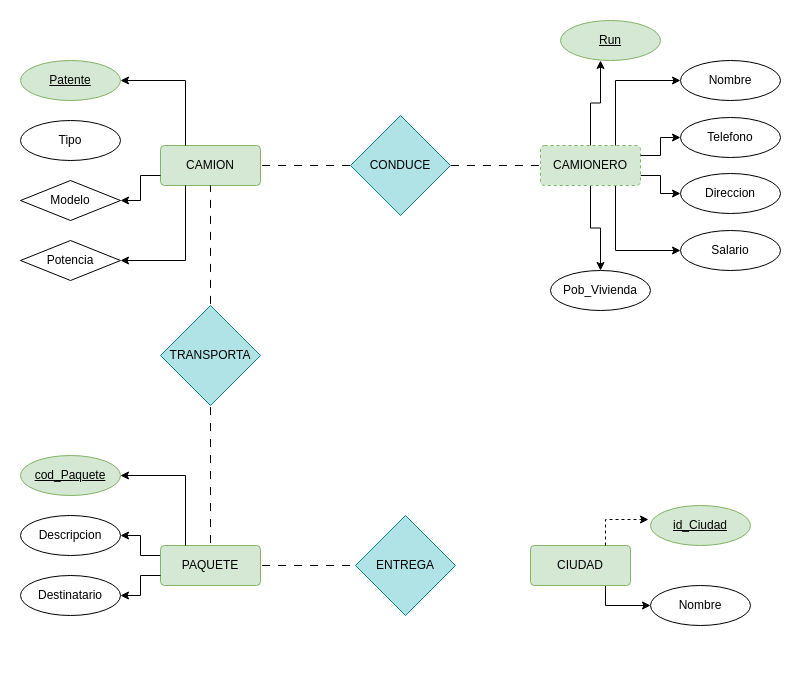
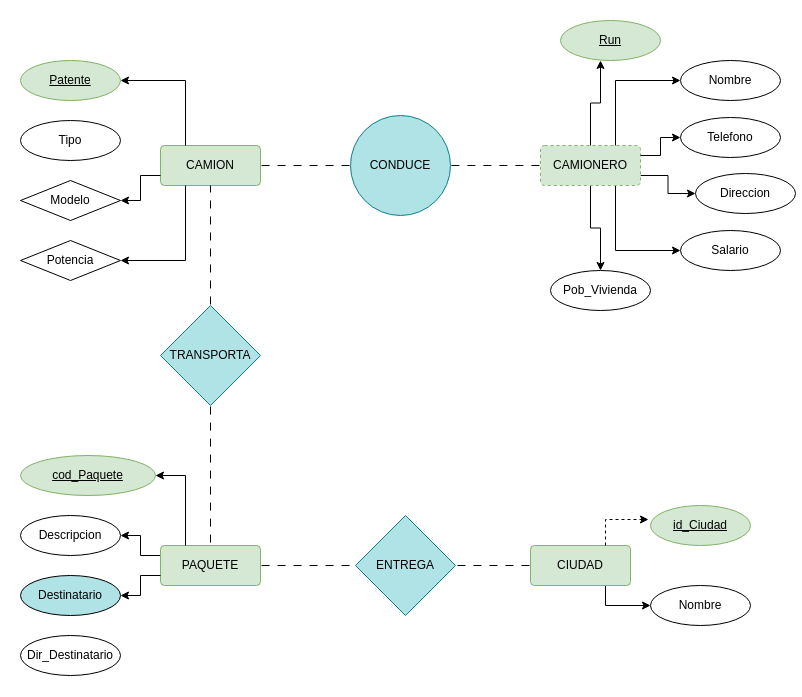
(401, 166) -> (401, 166)
(731, 194) -> (746, 194)
(71, 476) -> (88, 476)
none -> (494, 566)
(71, 596) -> (71, 596)
none -> (71, 656)
